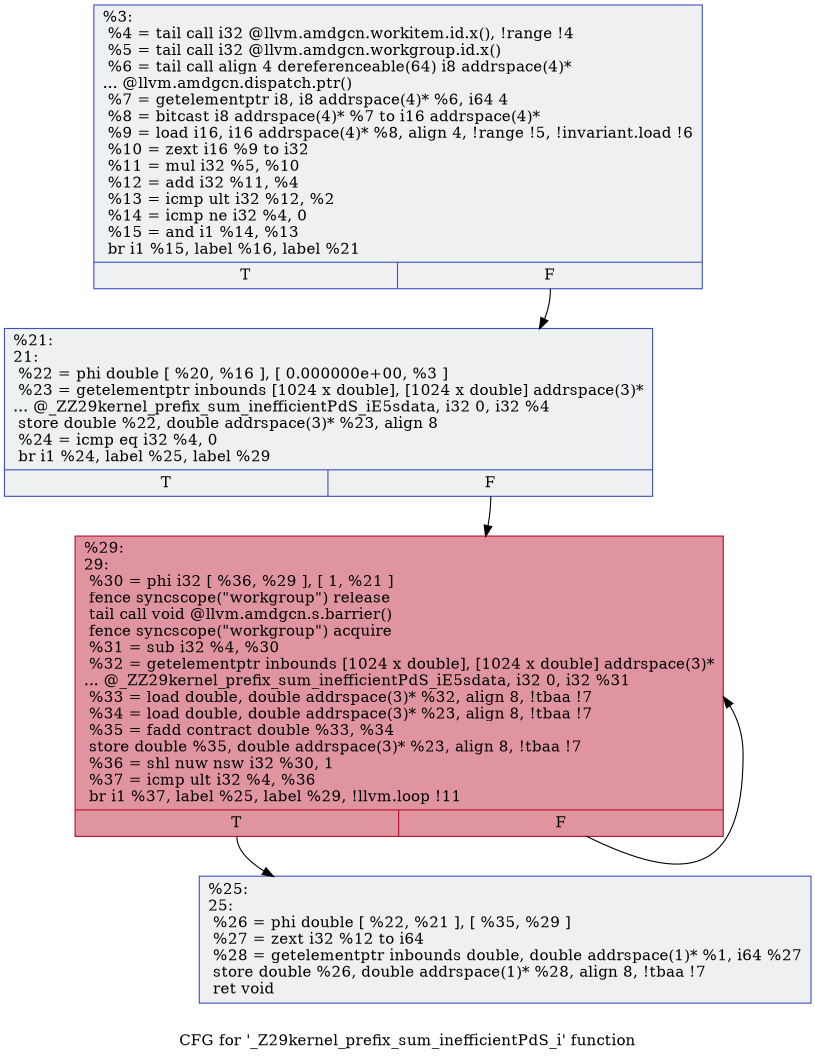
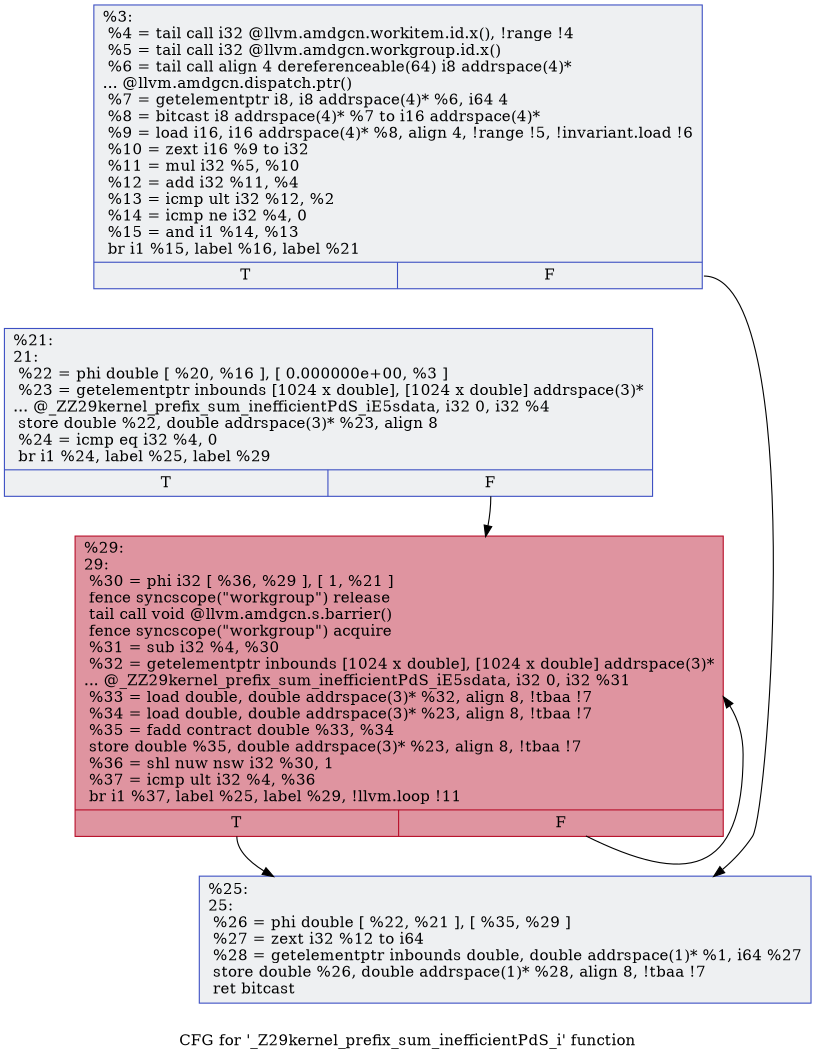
(549, 304) -> (773, 569)
(242, 989) -> (252, 989)
